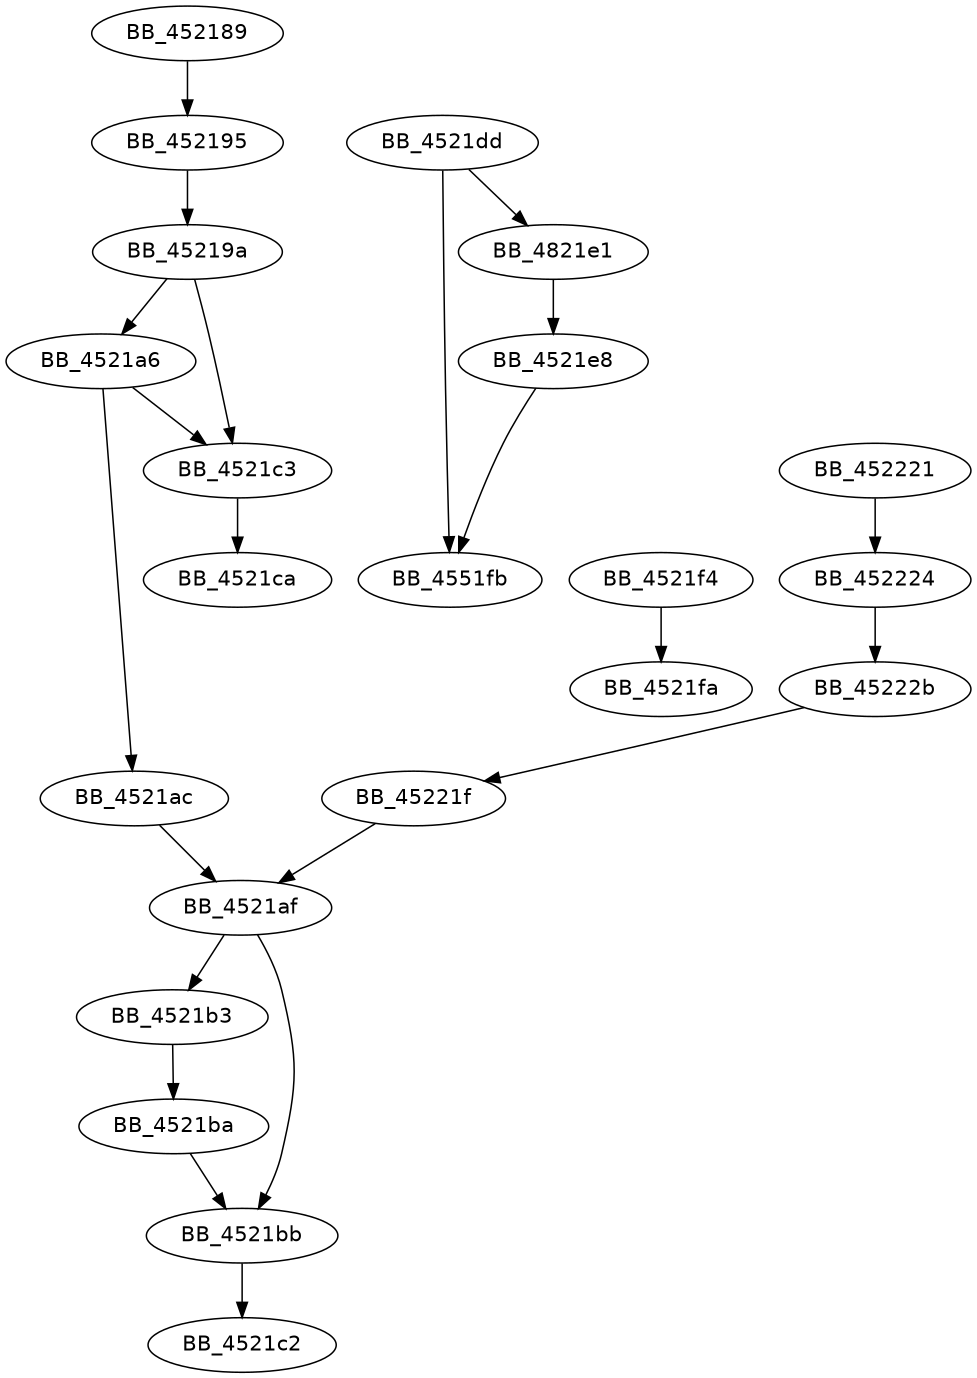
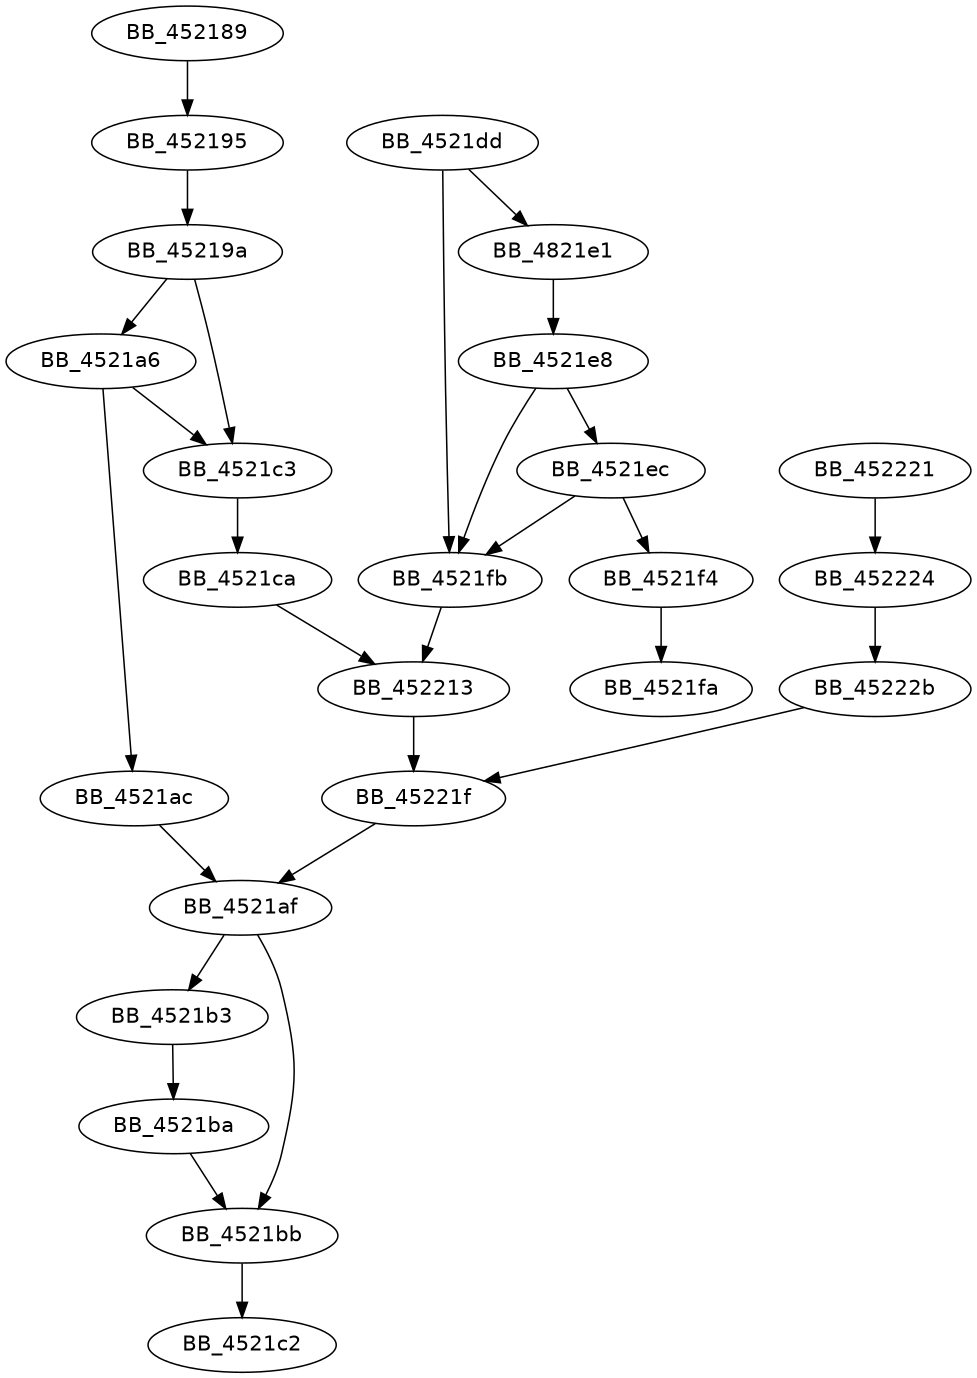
none -> (611, 471)
(450, 580) -> (450, 580)
none -> (414, 689)
